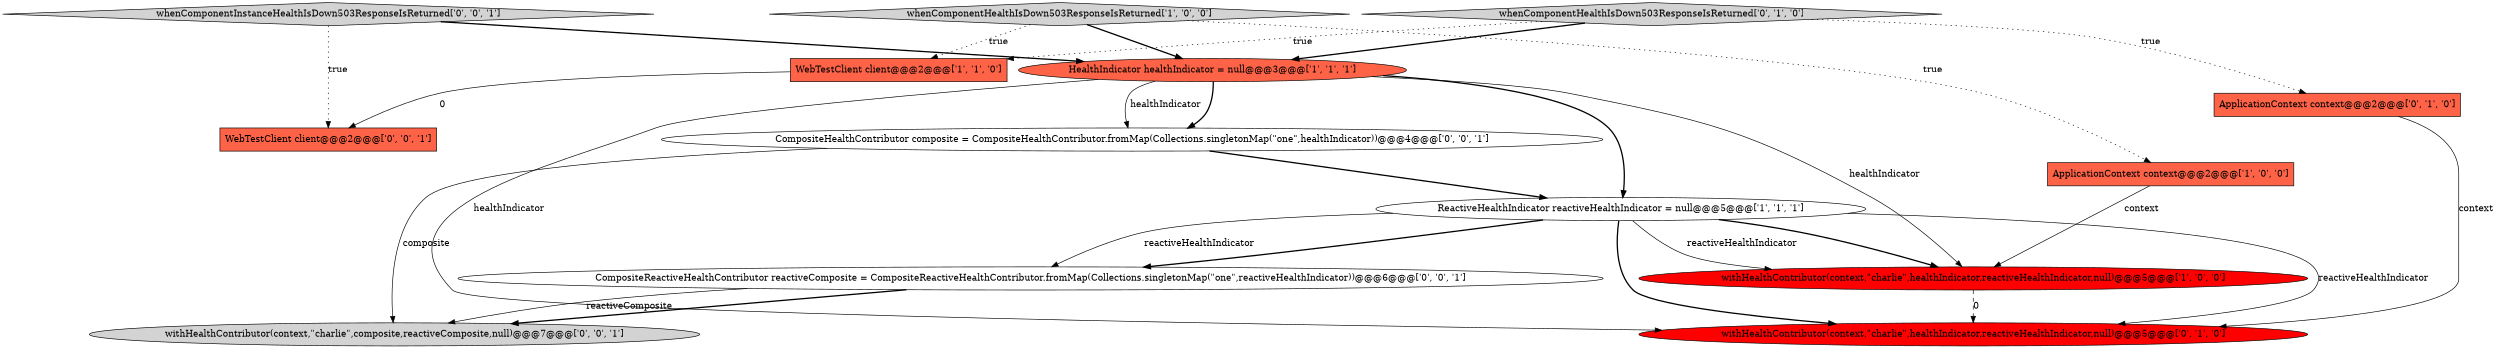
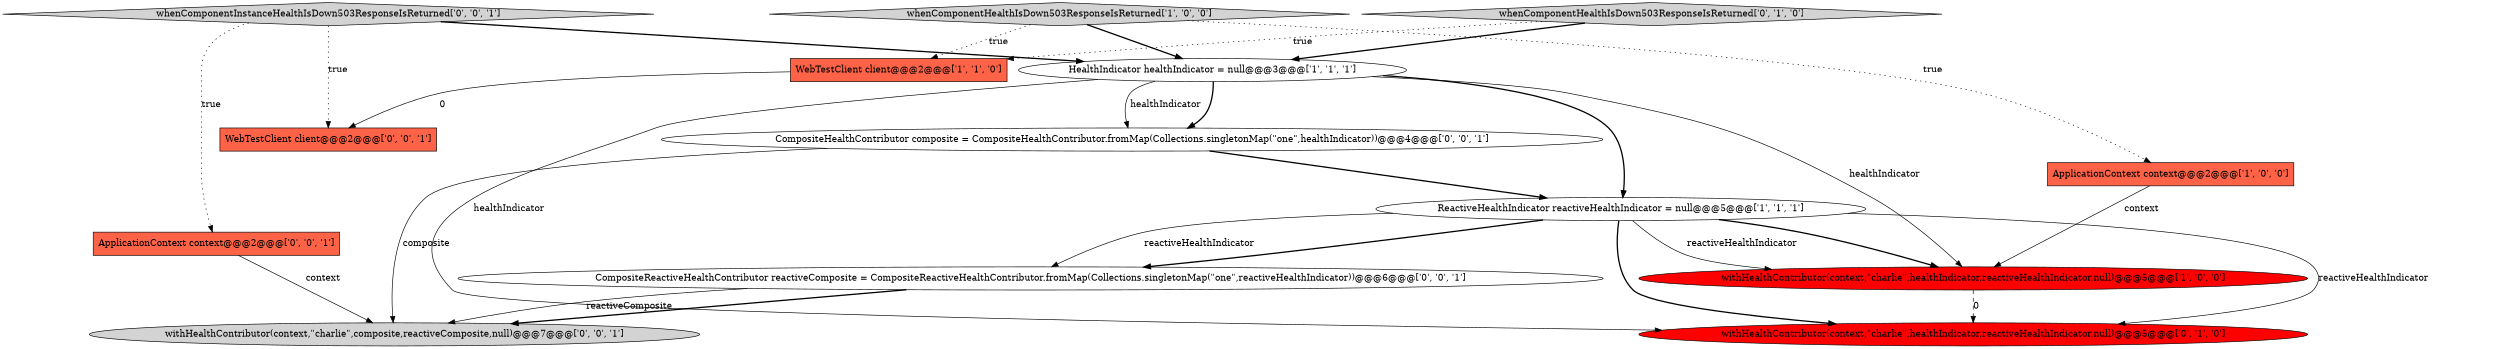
(1212, 70) -> (1212, 70)
(2337, 105) -> none
none -> (216, 244)
